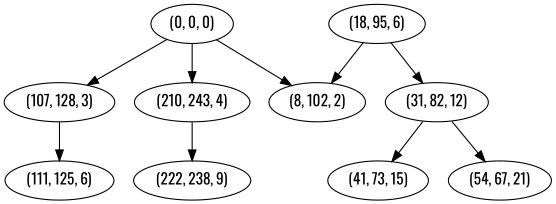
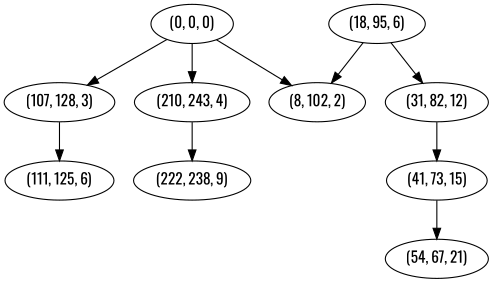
(465, 137) -> (437, 214)
